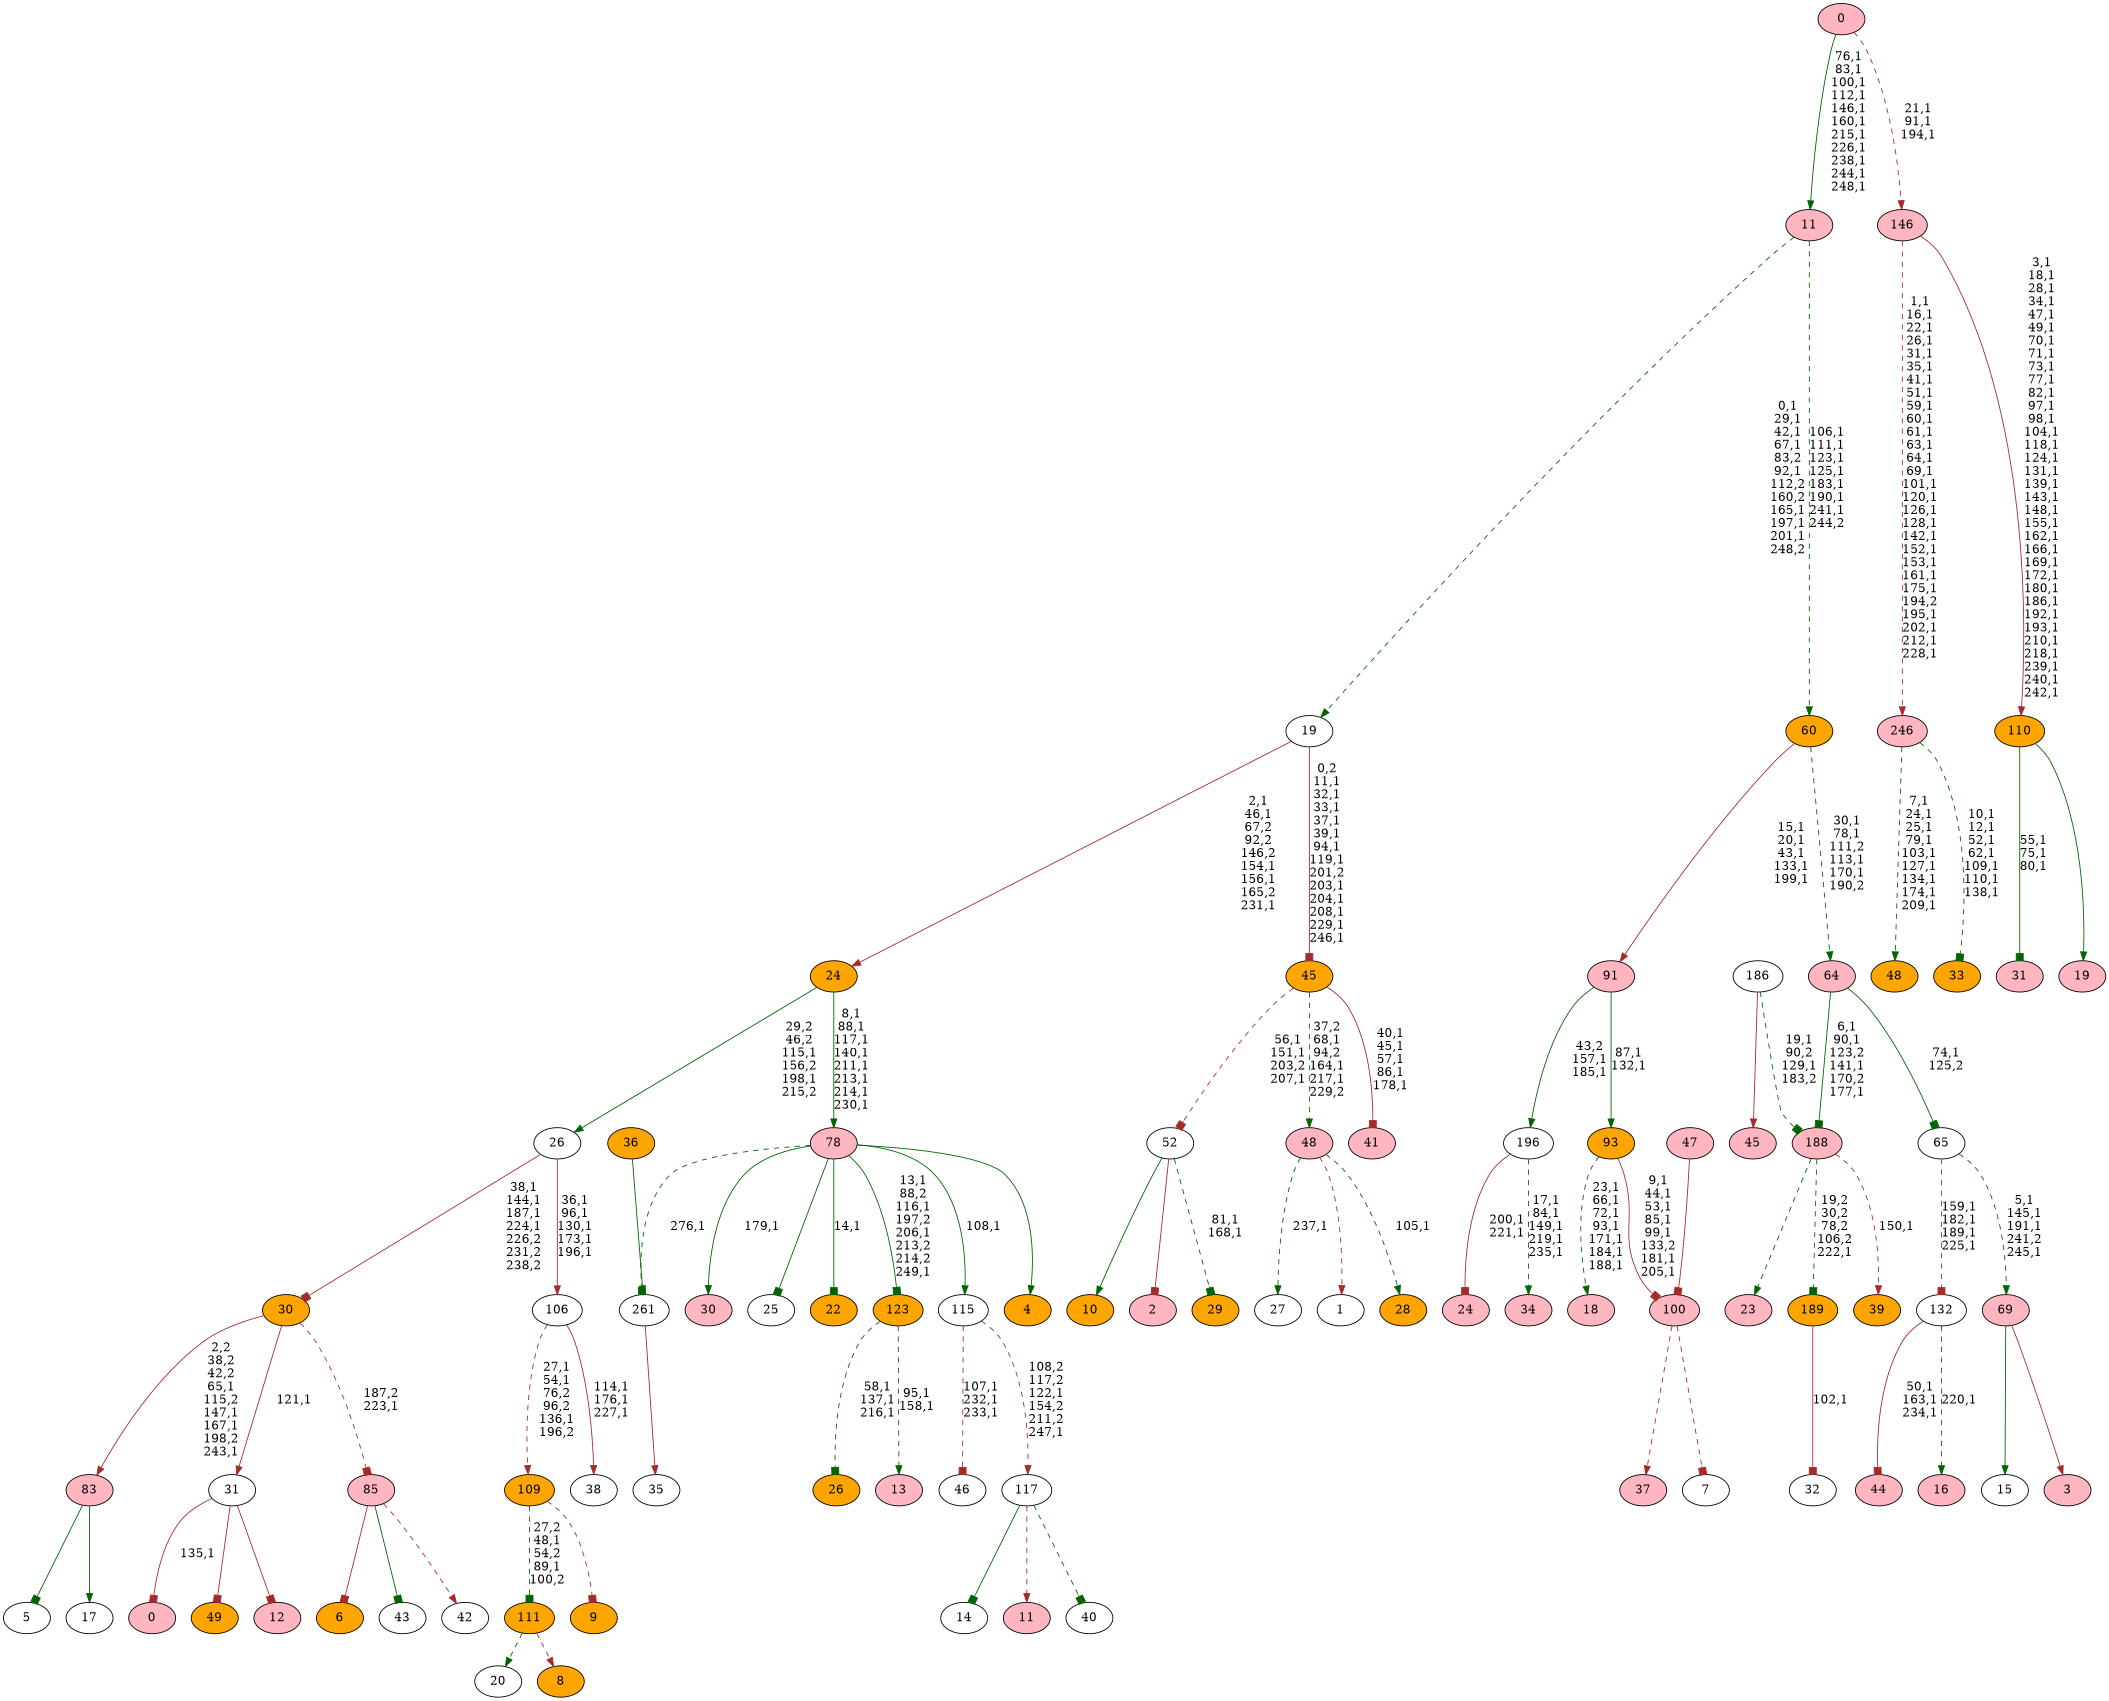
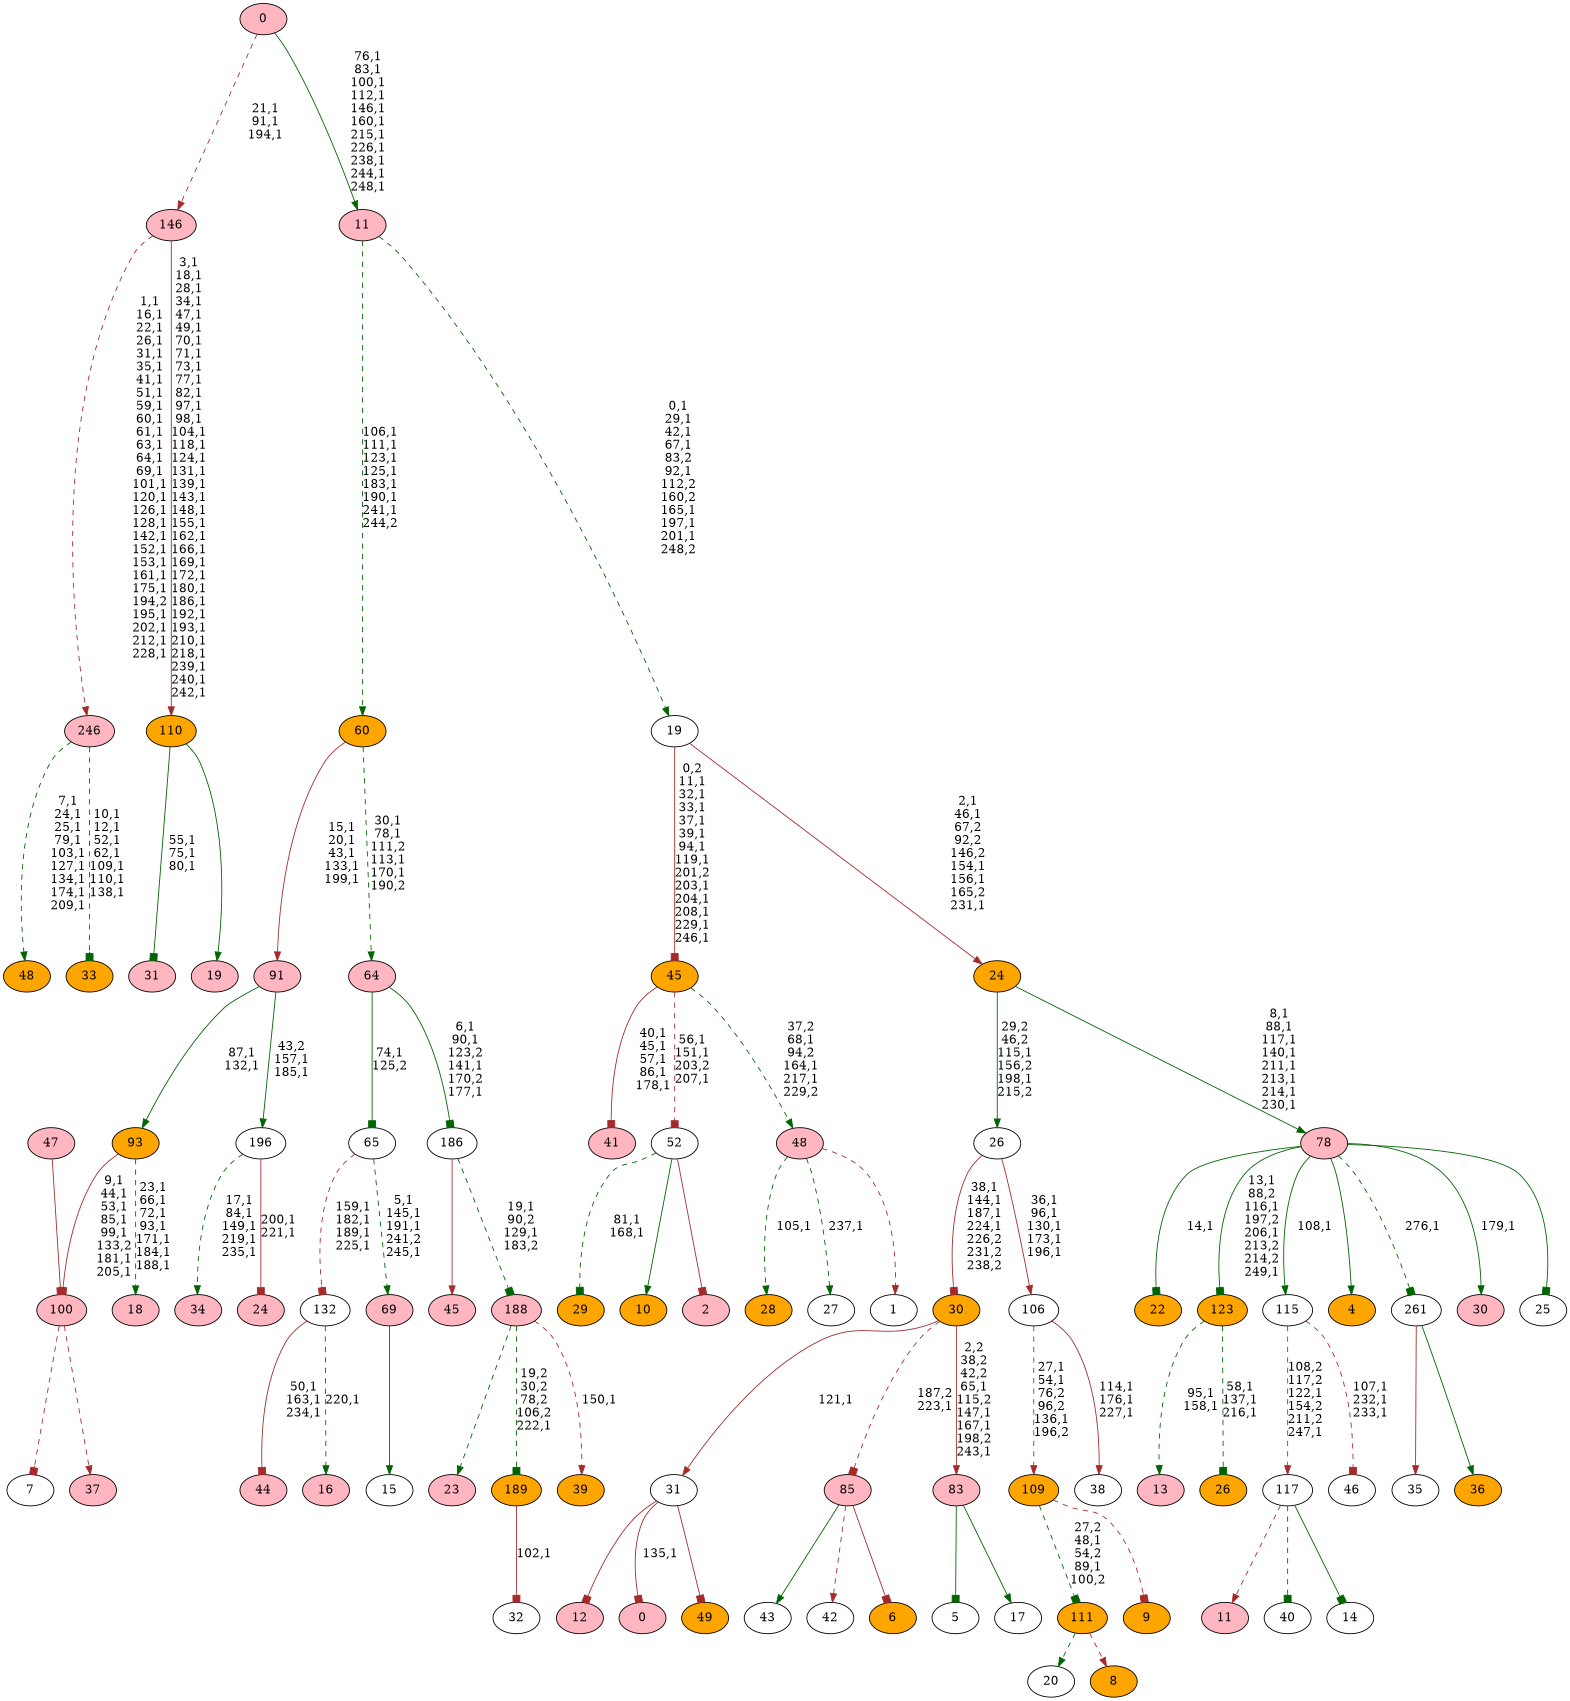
(1825, 1056) -> (431, 1047)
(637, 1223) -> (1447, 1396)
(2068, 1490) -> none
(386, 1550) -> (810, 1550)
